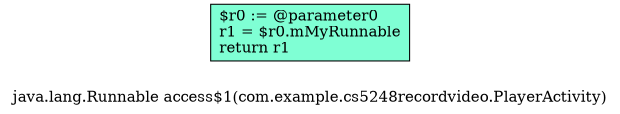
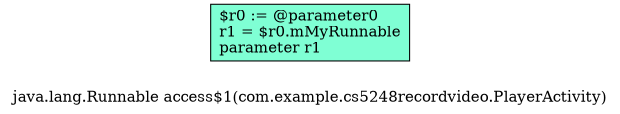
(310, 33) -> (310, 33)
